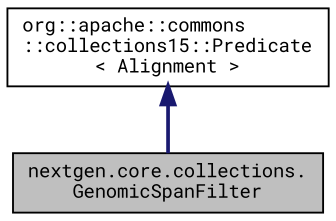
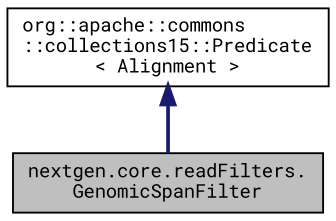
(168, 183) -> (168, 183)
